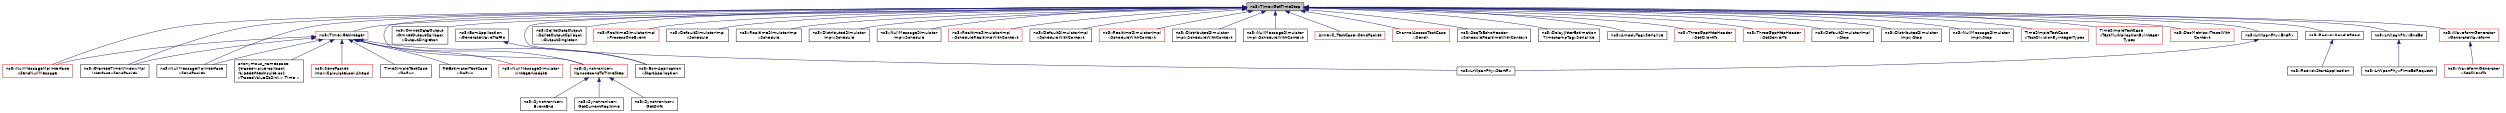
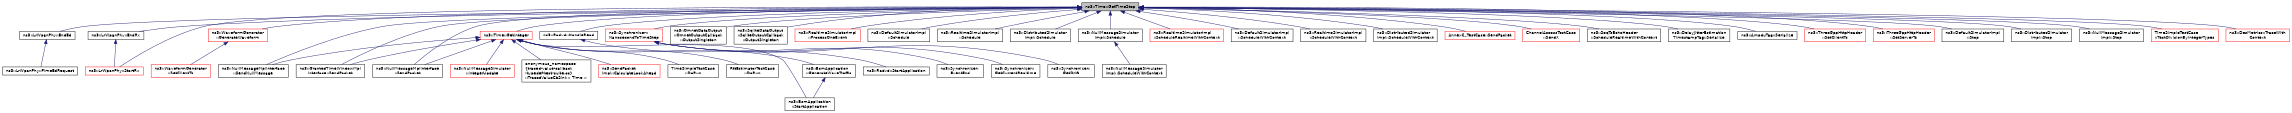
(1275, 22) -> (1124, 55)
(1132, 35) -> (1333, 35)
(2129, 35) -> none
(500, 51) -> (668, 51)
(38, 71) -> (253, 71)
(1486, 71) -> (114, 71)
